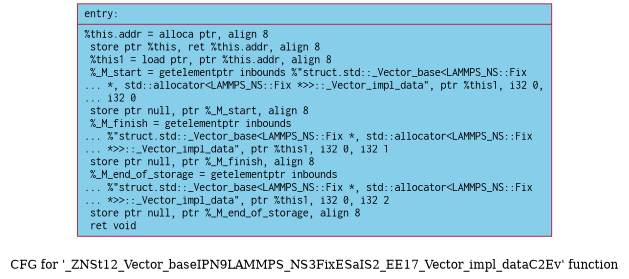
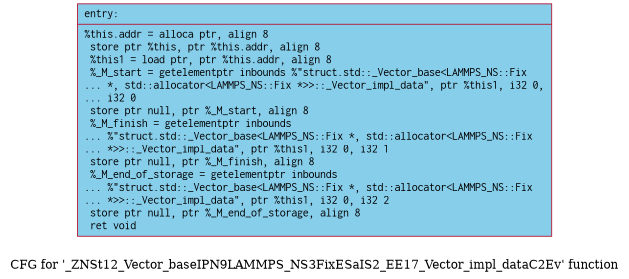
(202, 47) -> (202, 47)
